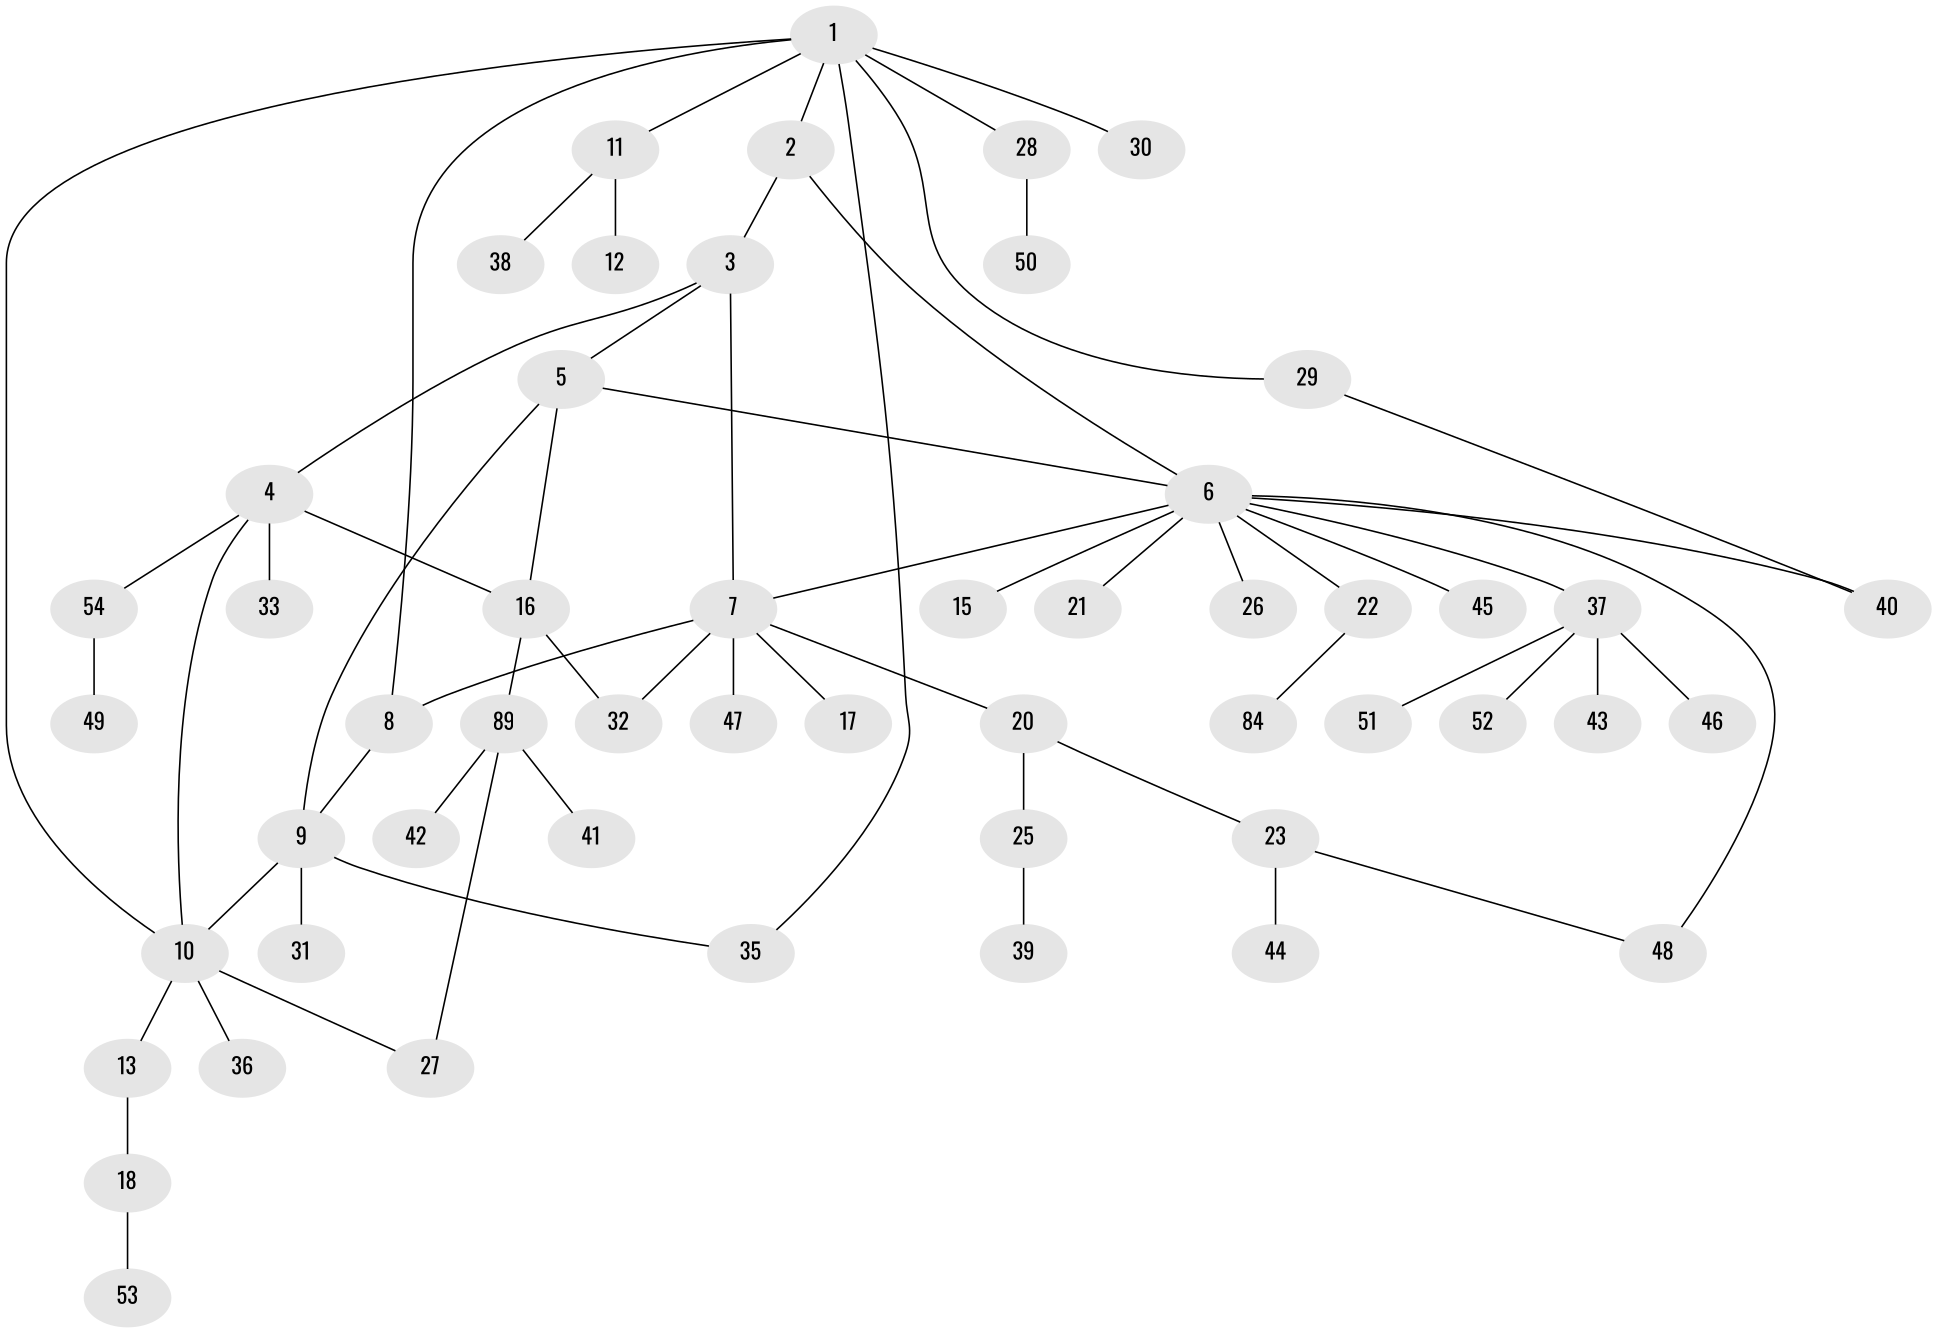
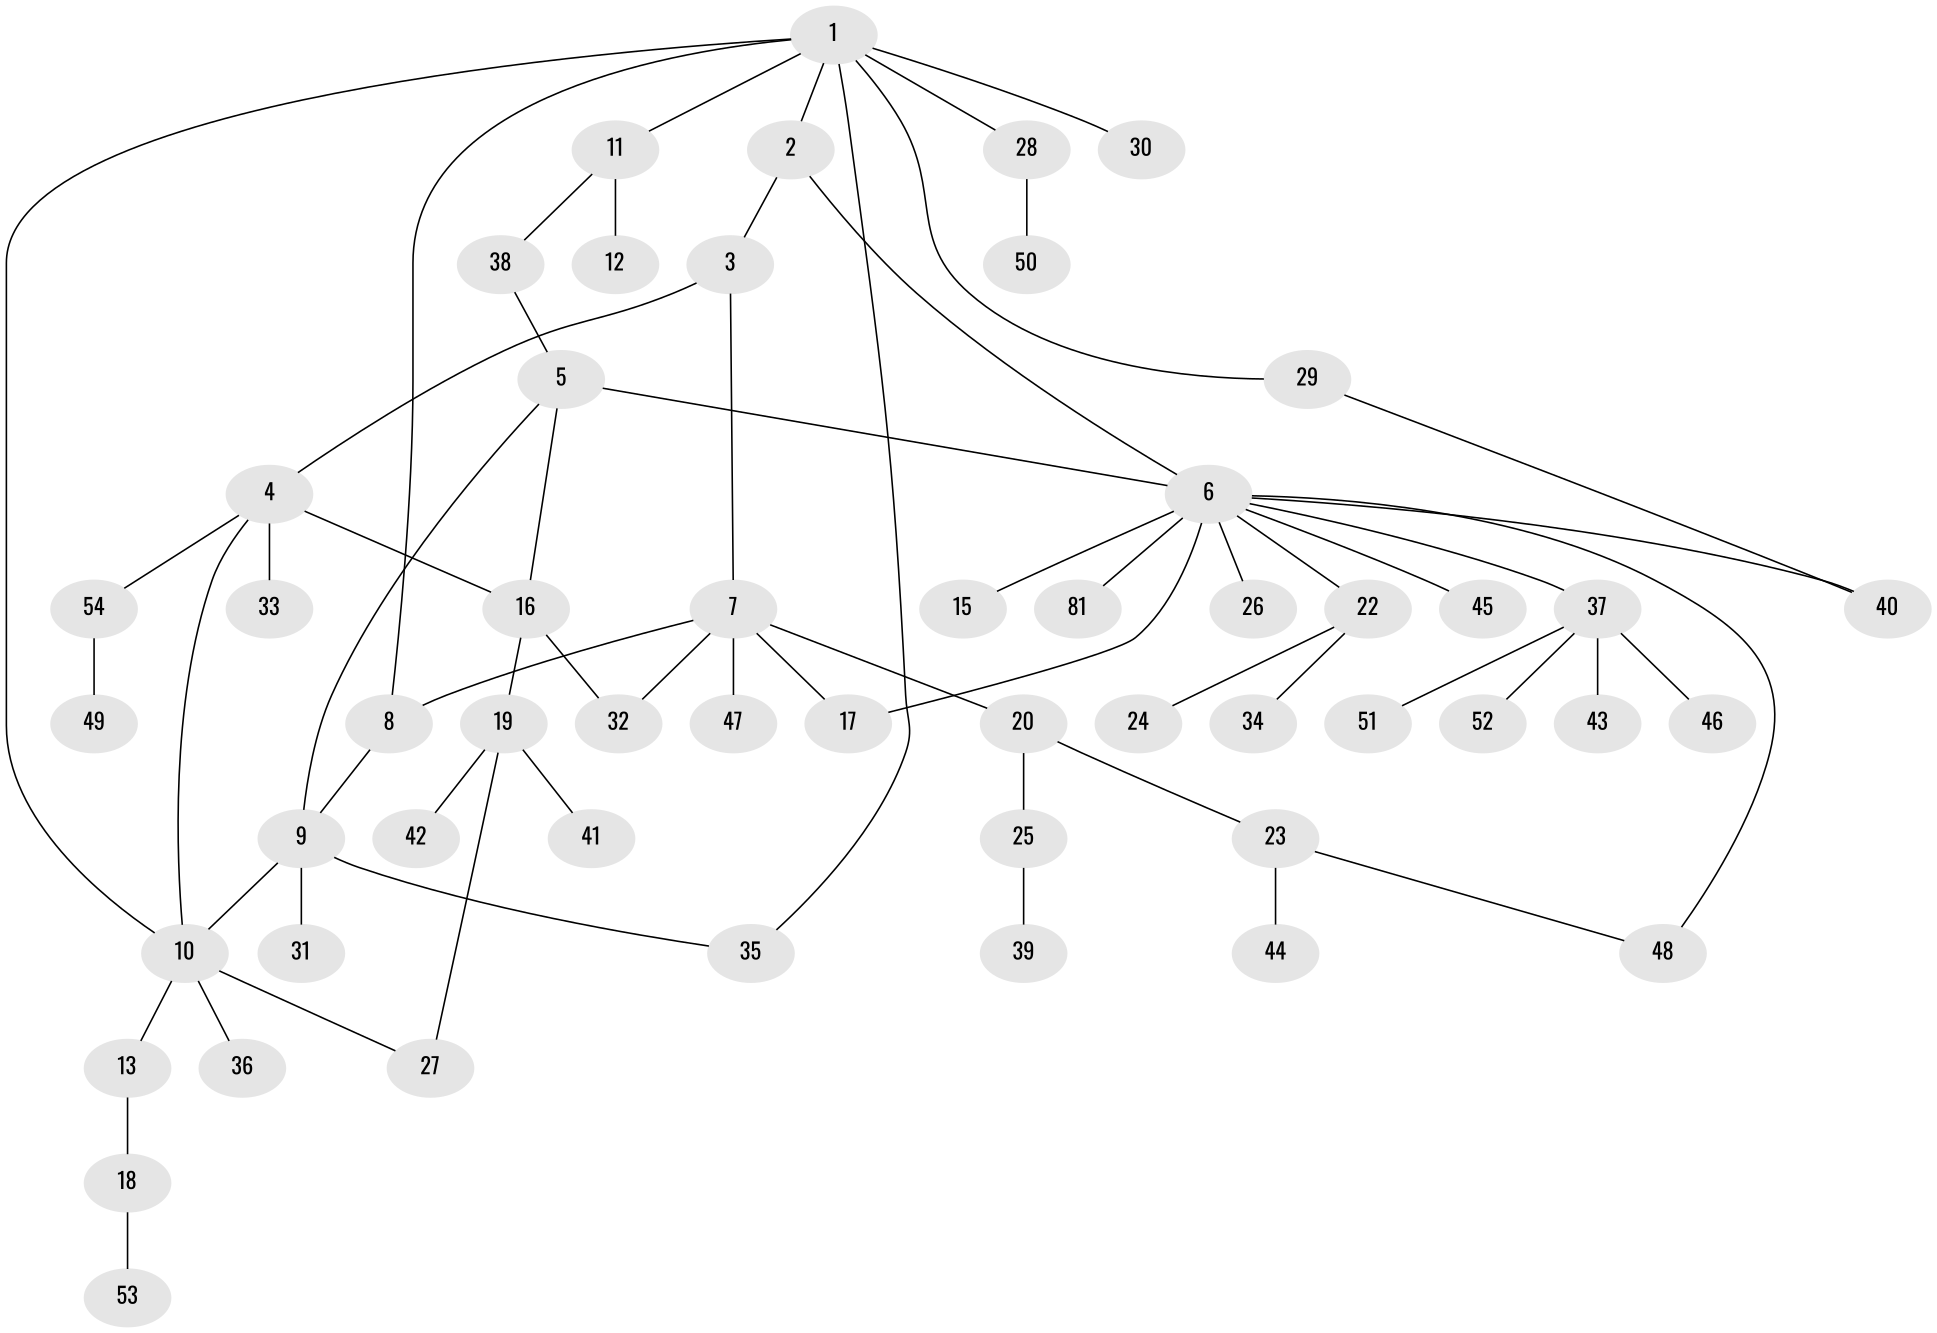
(646, 322) -> (531, 322)
(971, 552) -> (1078, 660)
(1078, 609) -> (1078, 609)
(504, 724) -> (504, 724)
none -> (1138, 724)
(1253, 724) -> (1253, 724)
